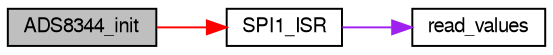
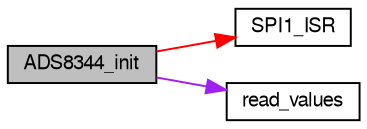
(367, 27) -> (181, 82)
